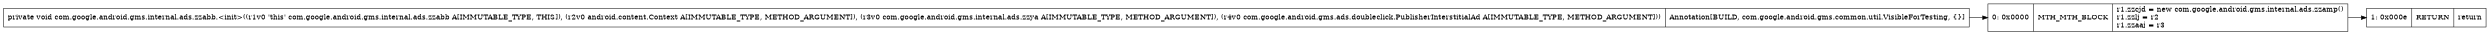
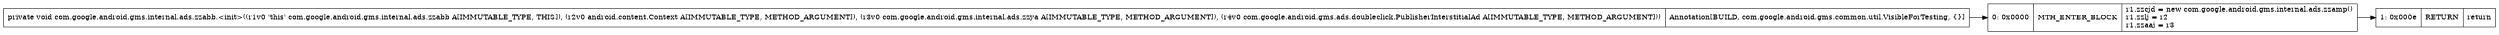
(2073, 17) -> (2078, 17)
